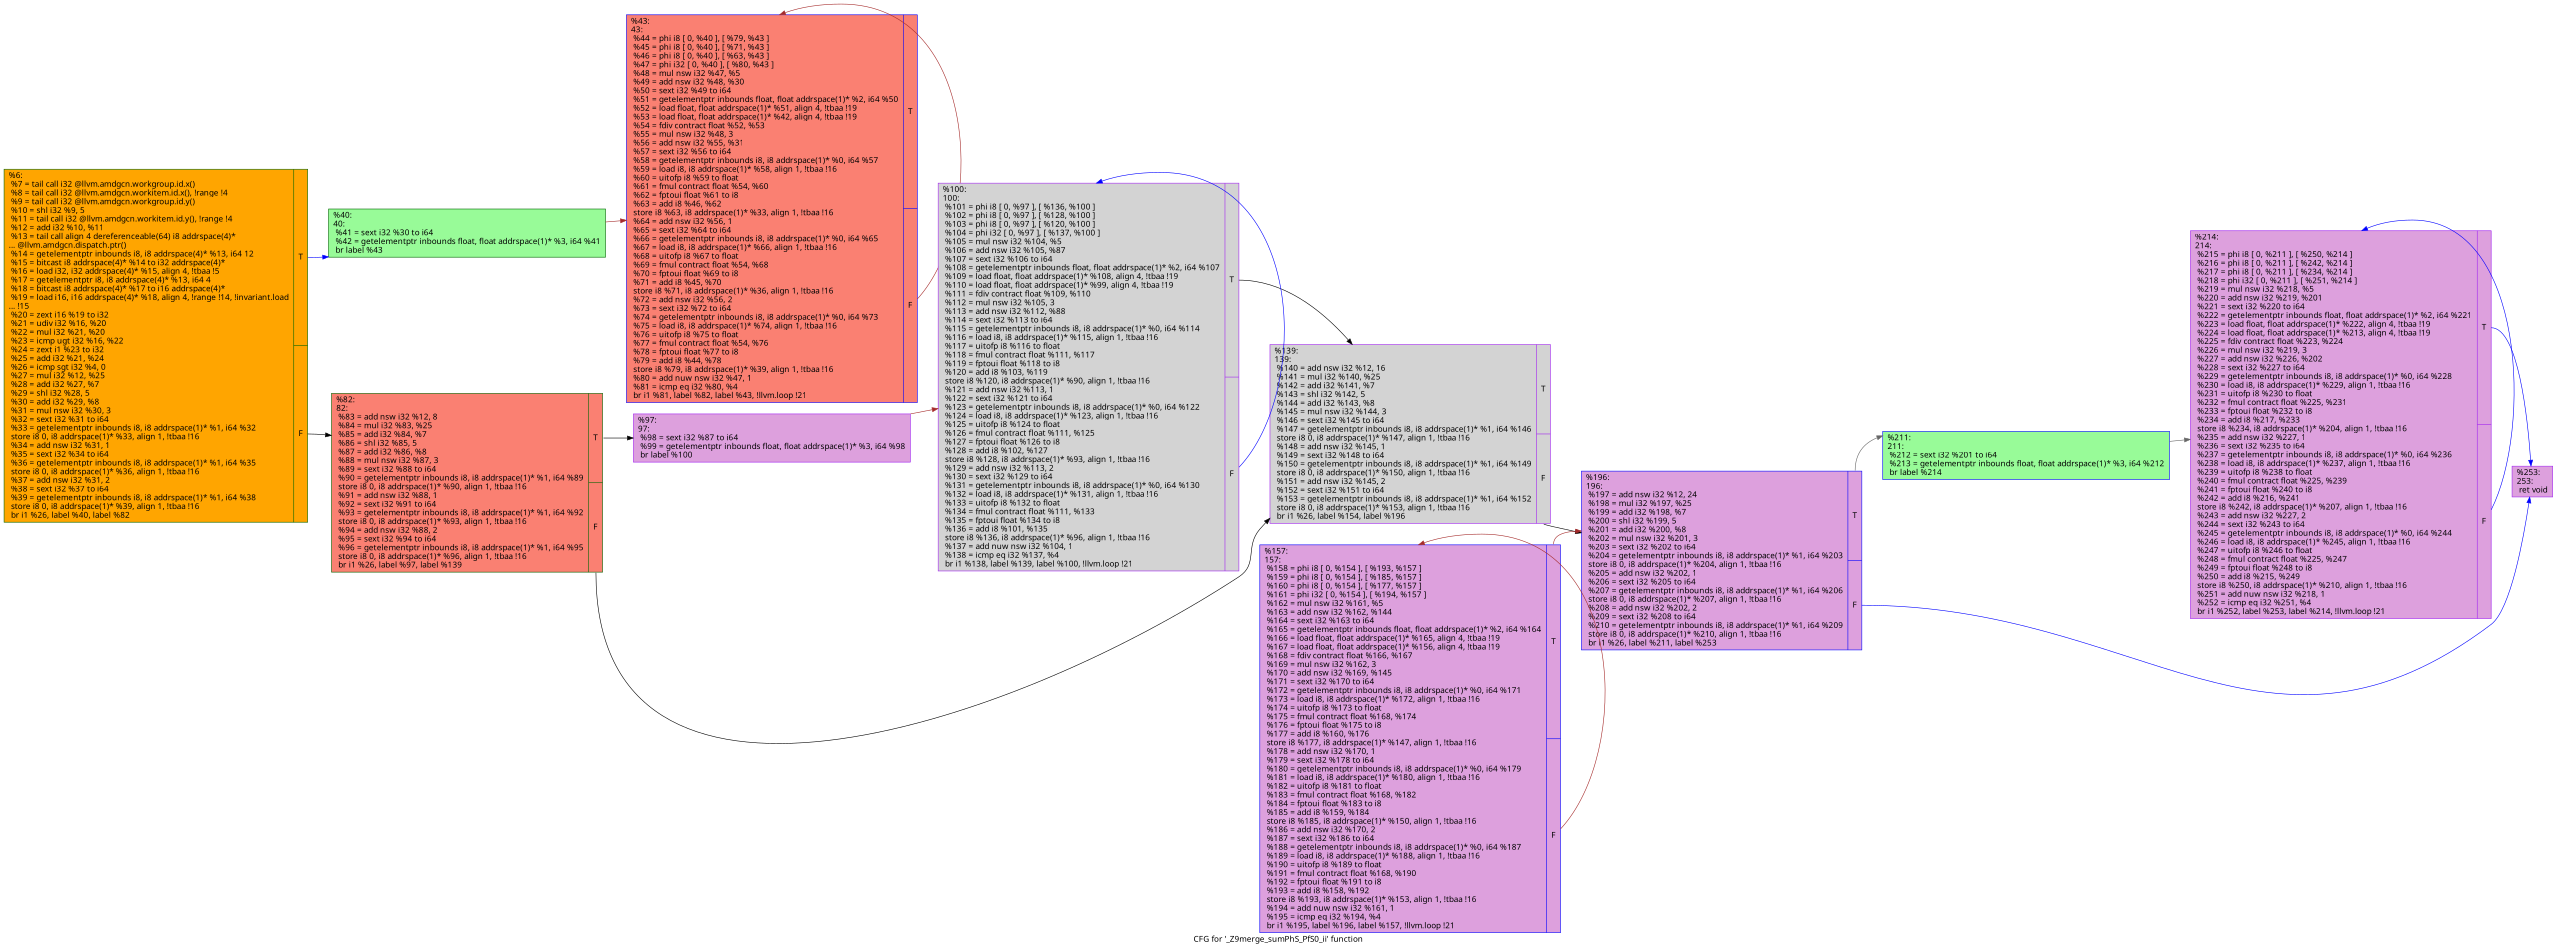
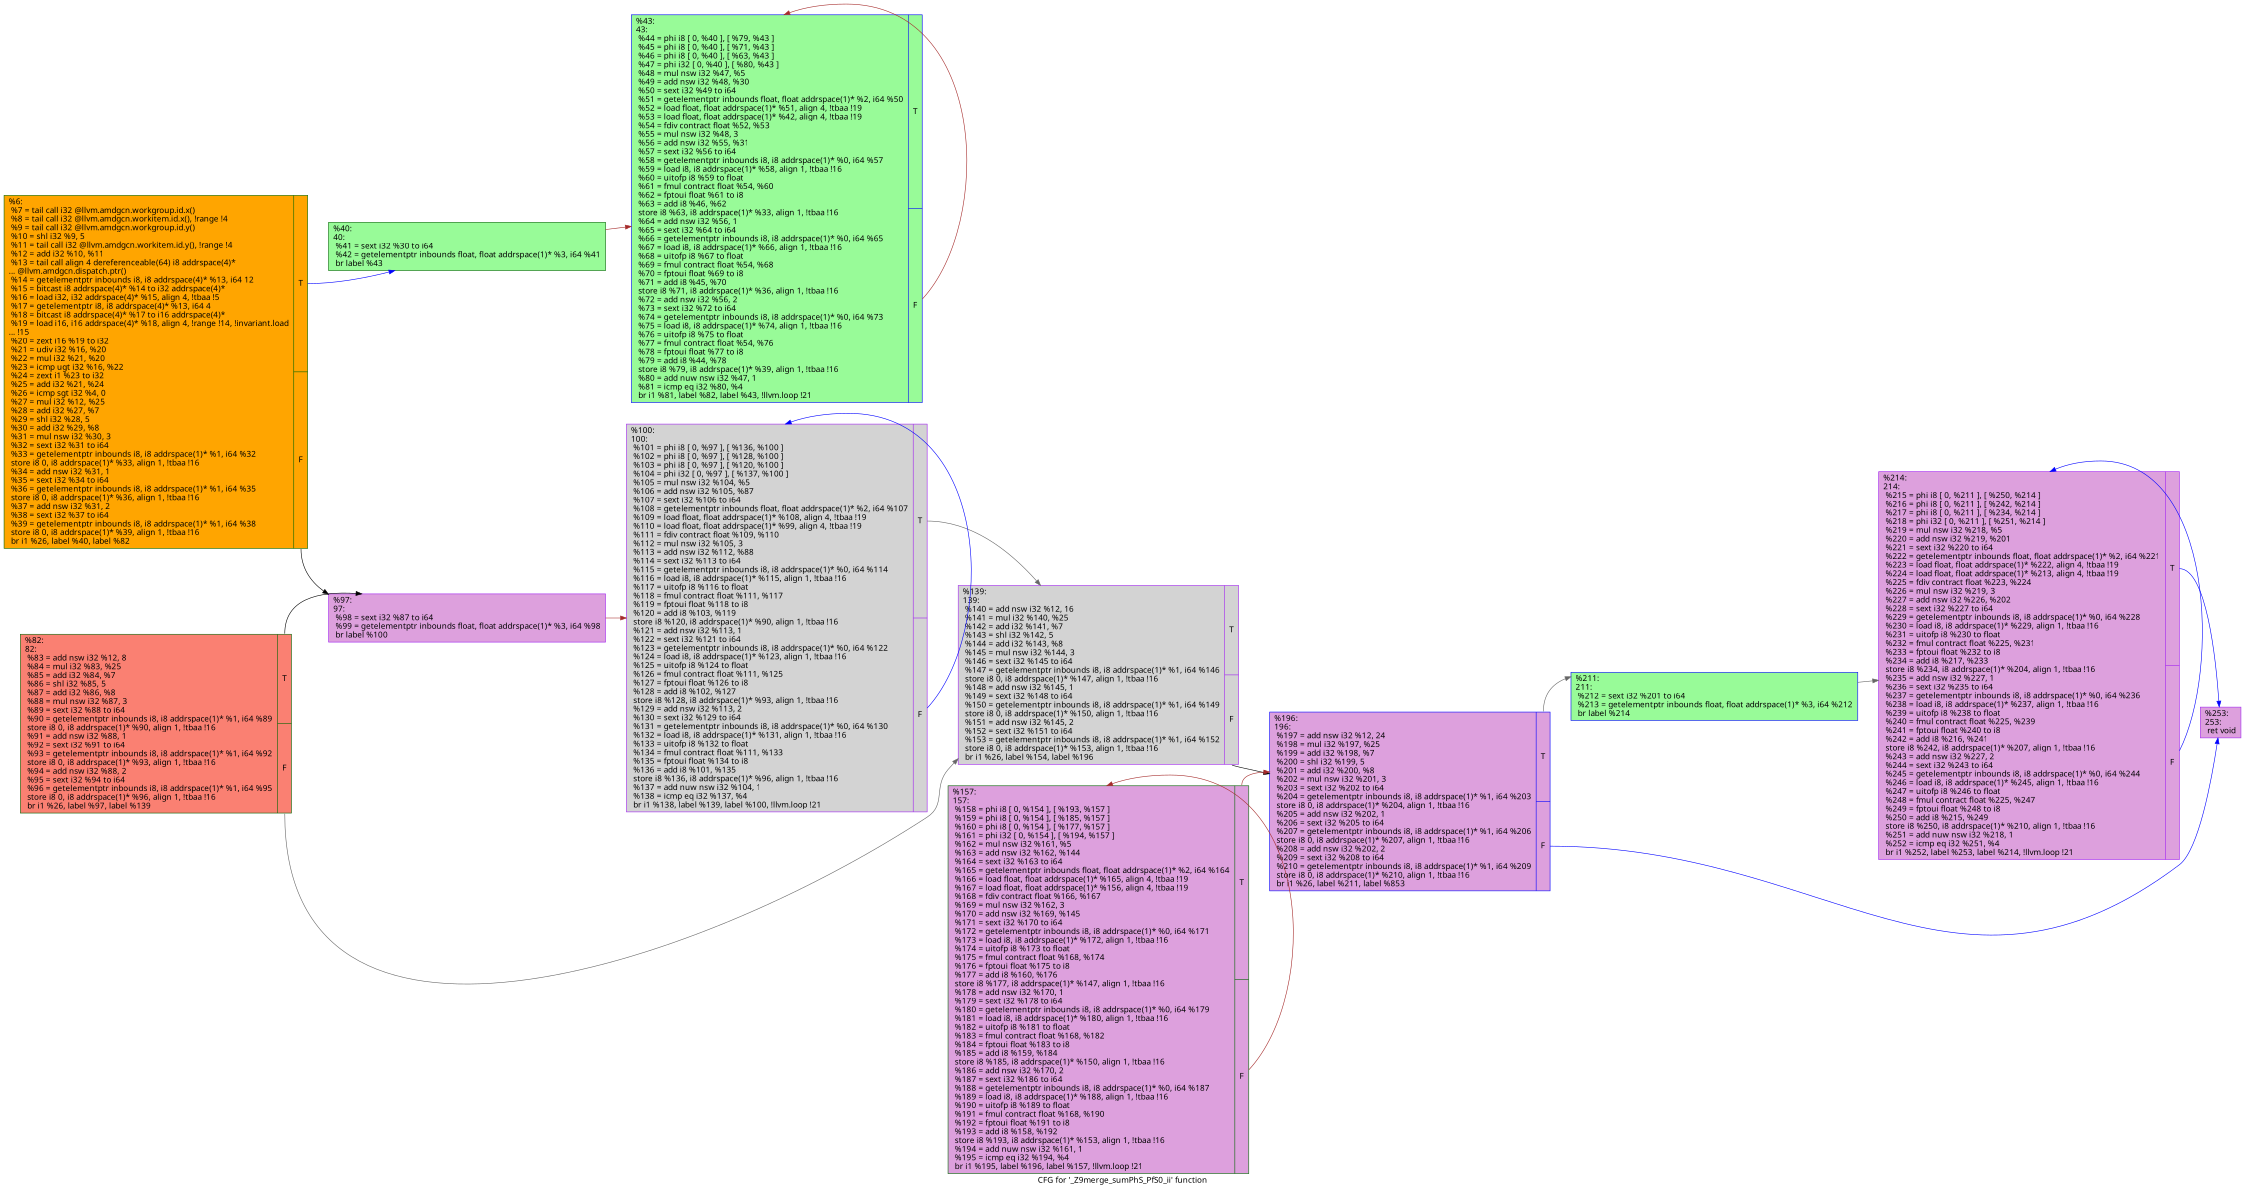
(772, 209) -> (777, 209)
(1300, 298) -> (988, 539)
(317, 434) -> (307, 573)
(1652, 643) -> (1340, 884)
(914, 723) -> (602, 963)
(1410, 739) -> (1098, 980)
